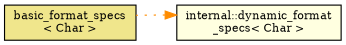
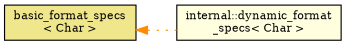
(151, 15) -> (162, 30)
